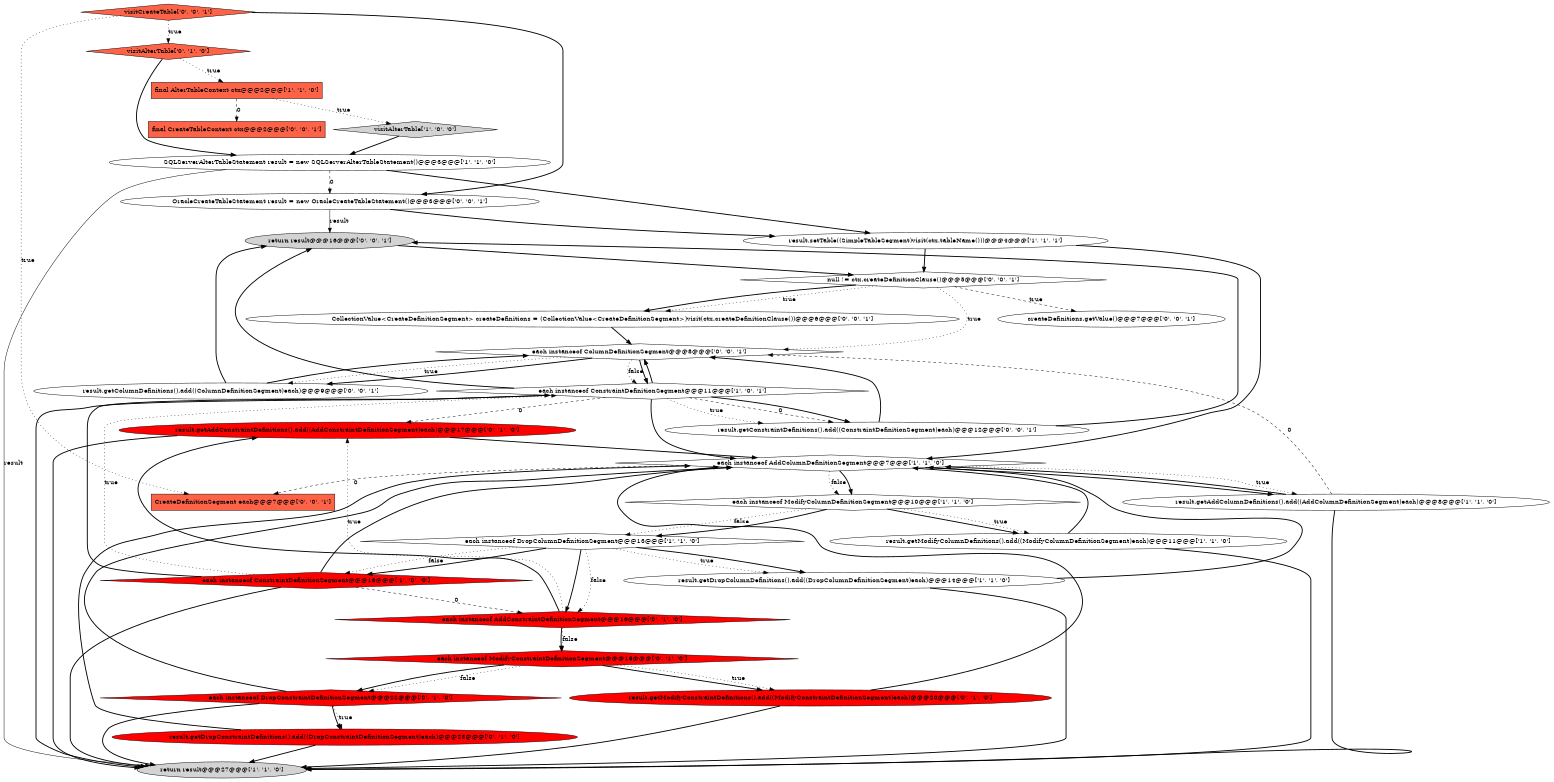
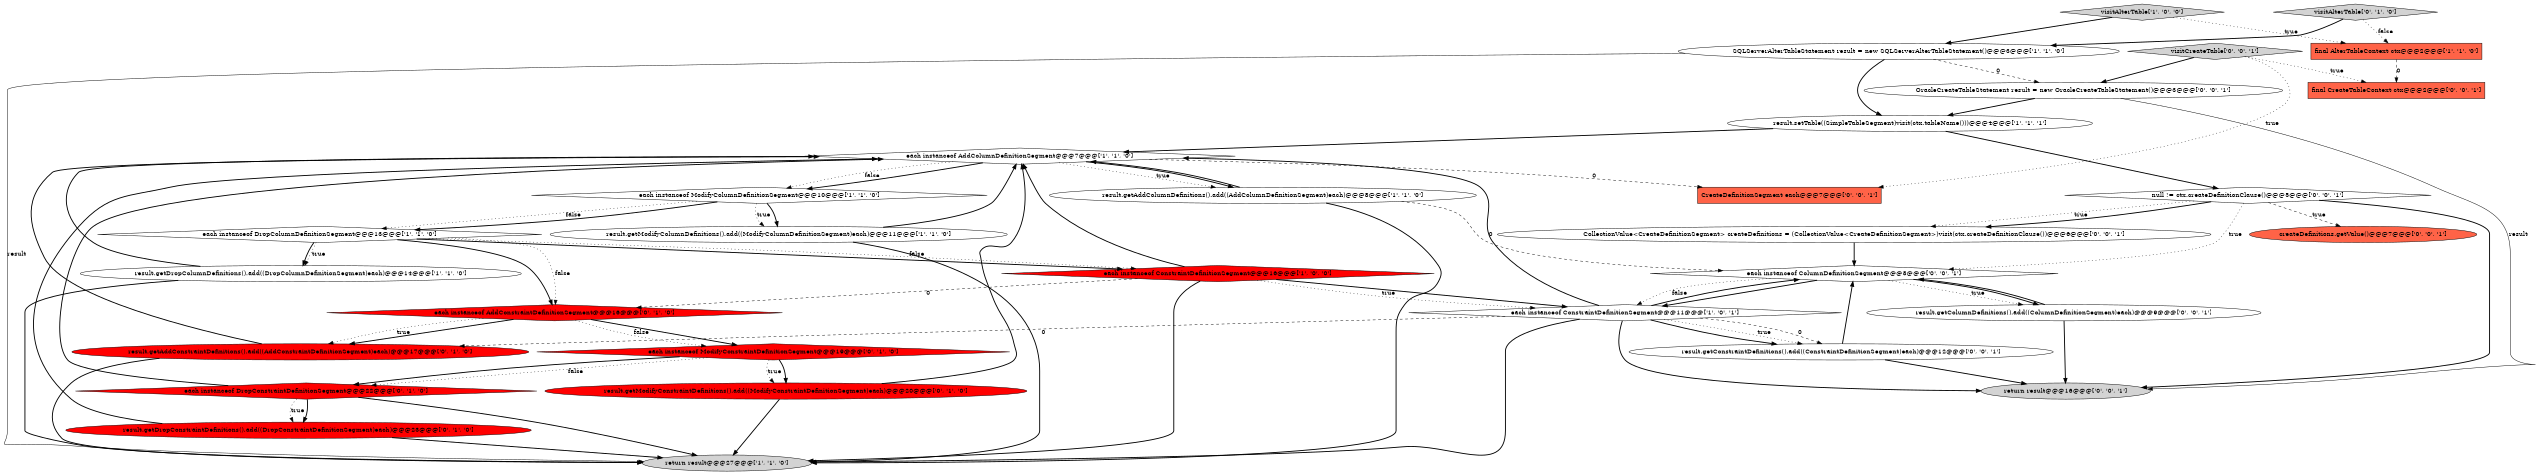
(168, 12) -> (2215, 51)
(168, 29) -> (2303, 68)
(168, 51) -> (2355, 12)
(214, 71) -> (2386, 32)
(329, 111) -> (2257, 30)
(623, 260) -> (2466, 361)
(1112, 319) -> (2363, 234)
